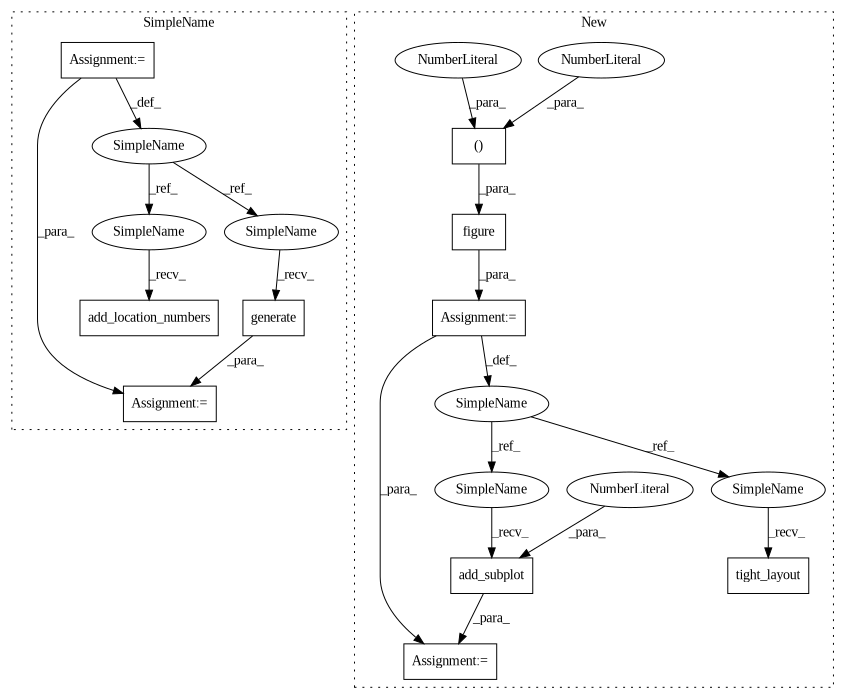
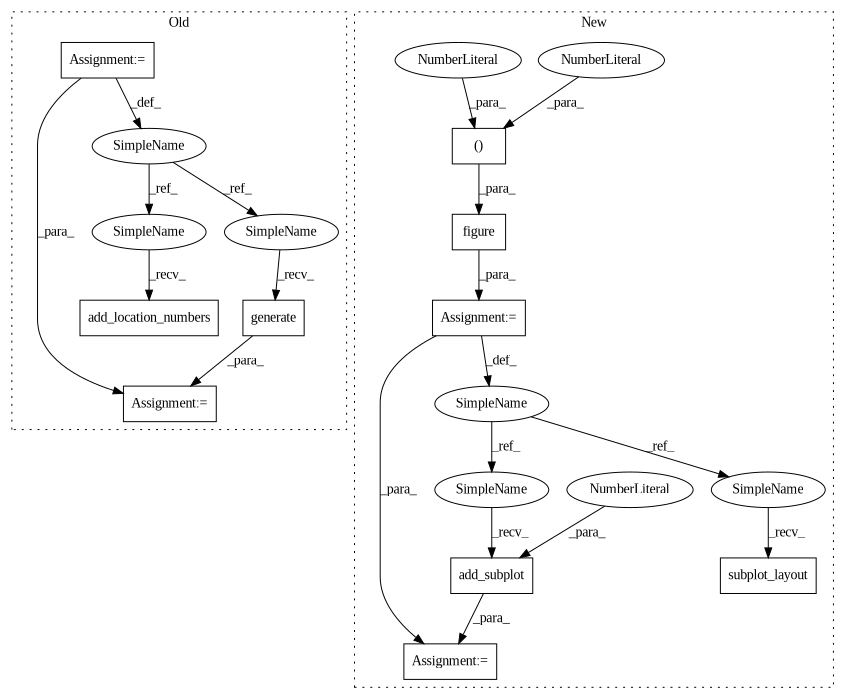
(179, 23) -> (179, 23)
(768, 576) -> (768, 576)
